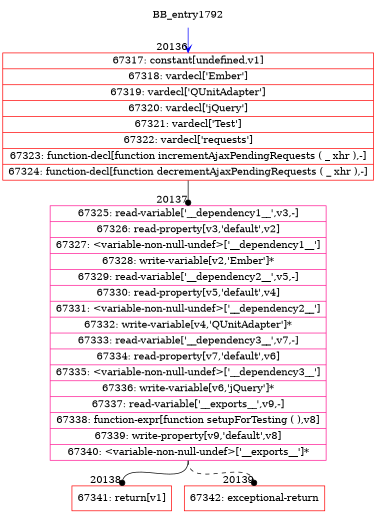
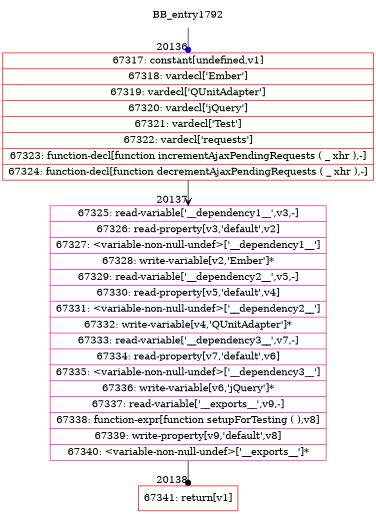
(188, 37) -> (188, 37)
(188, 190) -> (188, 189)
(255, 498) -> none
